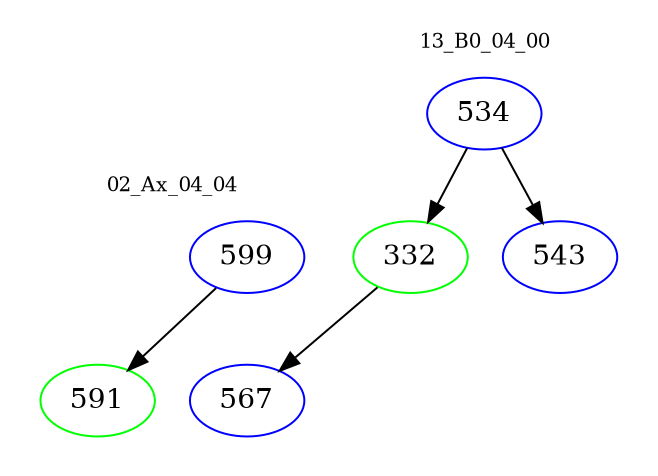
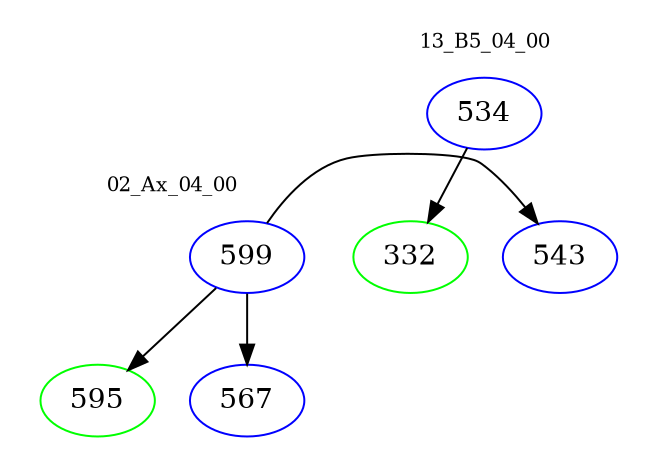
(485, 43) -> (485, 43)
(517, 176) -> (393, 154)
(172, 186) -> (172, 186)
(336, 322) -> (247, 319)
(98, 401) -> (98, 401)
